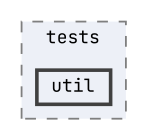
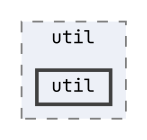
(74, 39) -> (74, 39)
